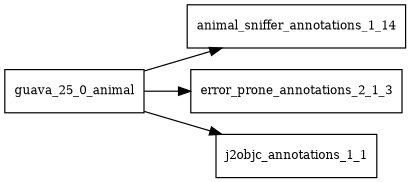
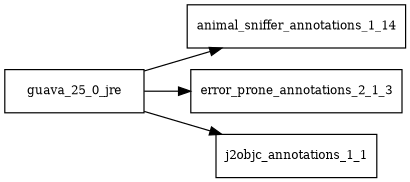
(74, 91) -> (74, 91)
